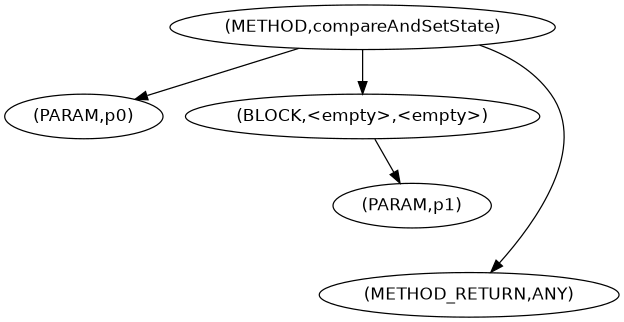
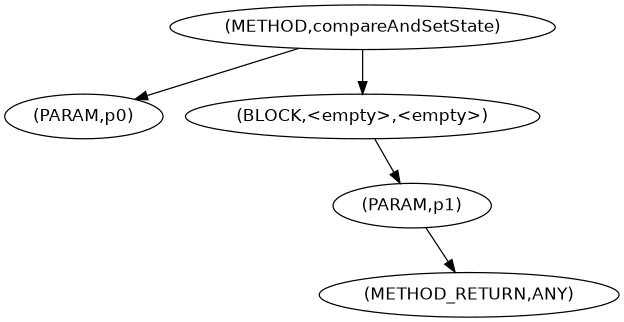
(563, 143) -> (437, 245)
